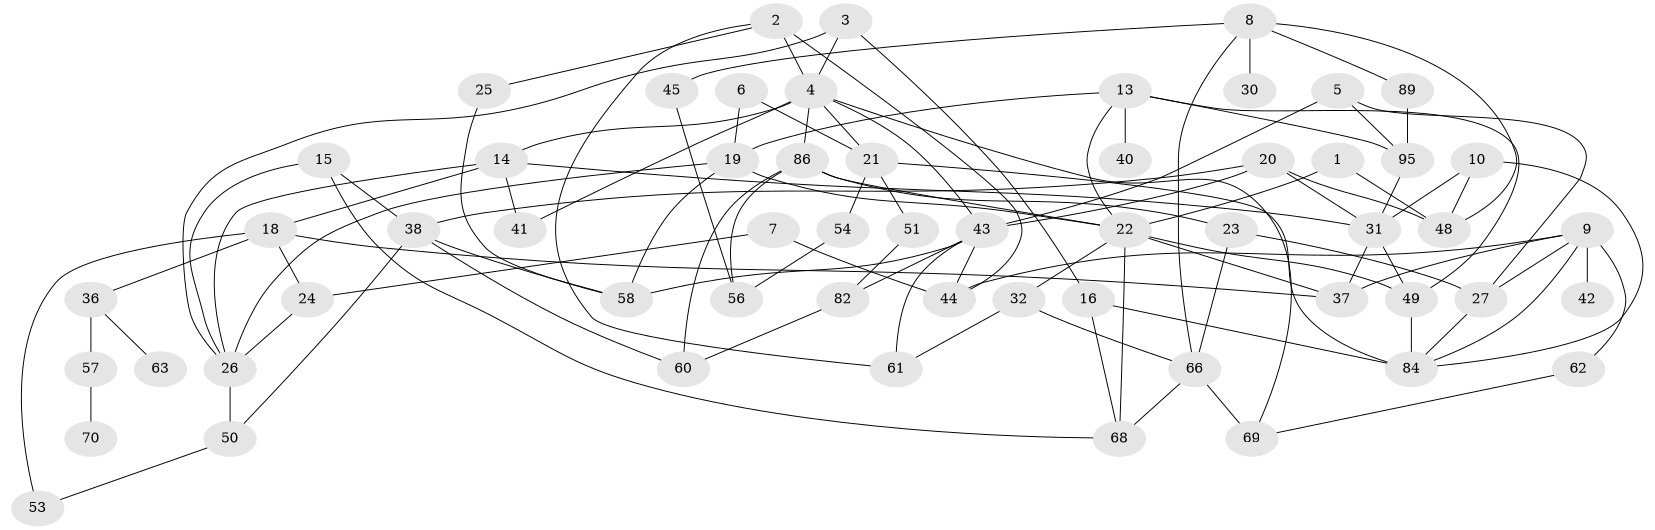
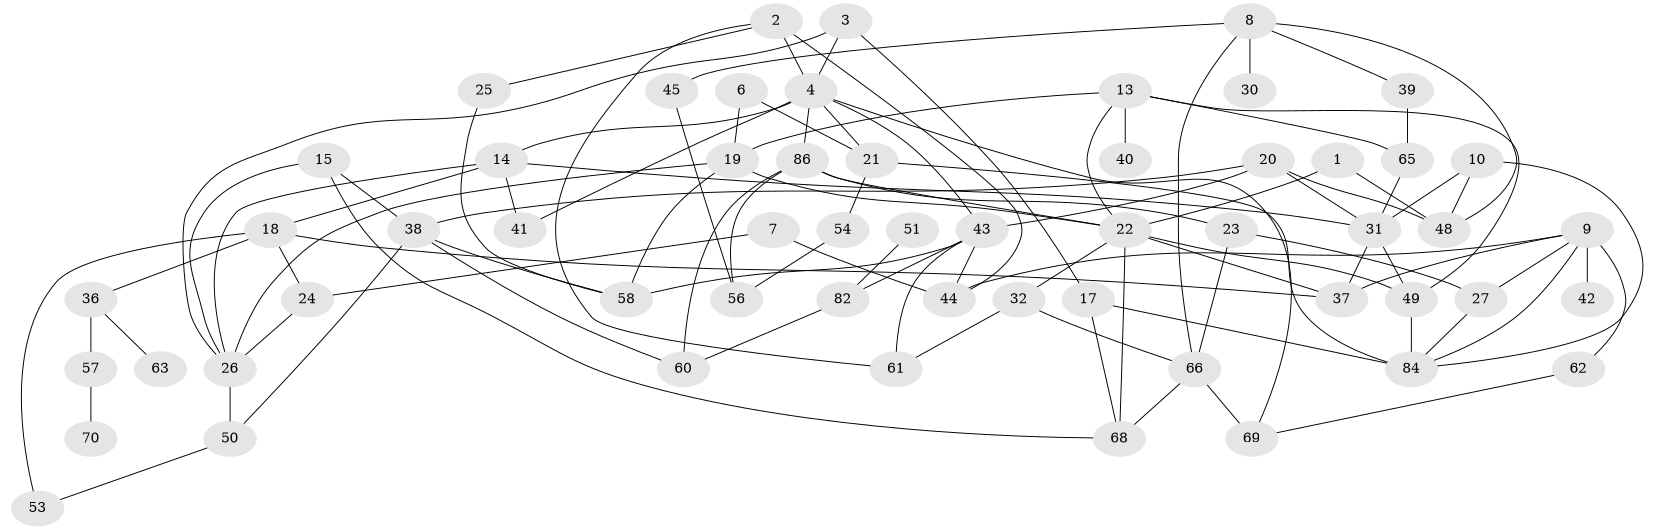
(1338, 91) -> none
(1407, 91) -> (1407, 91)
(1407, 160) -> (1407, 160)
(892, 195) -> none
(1088, 300) -> (1088, 300)
